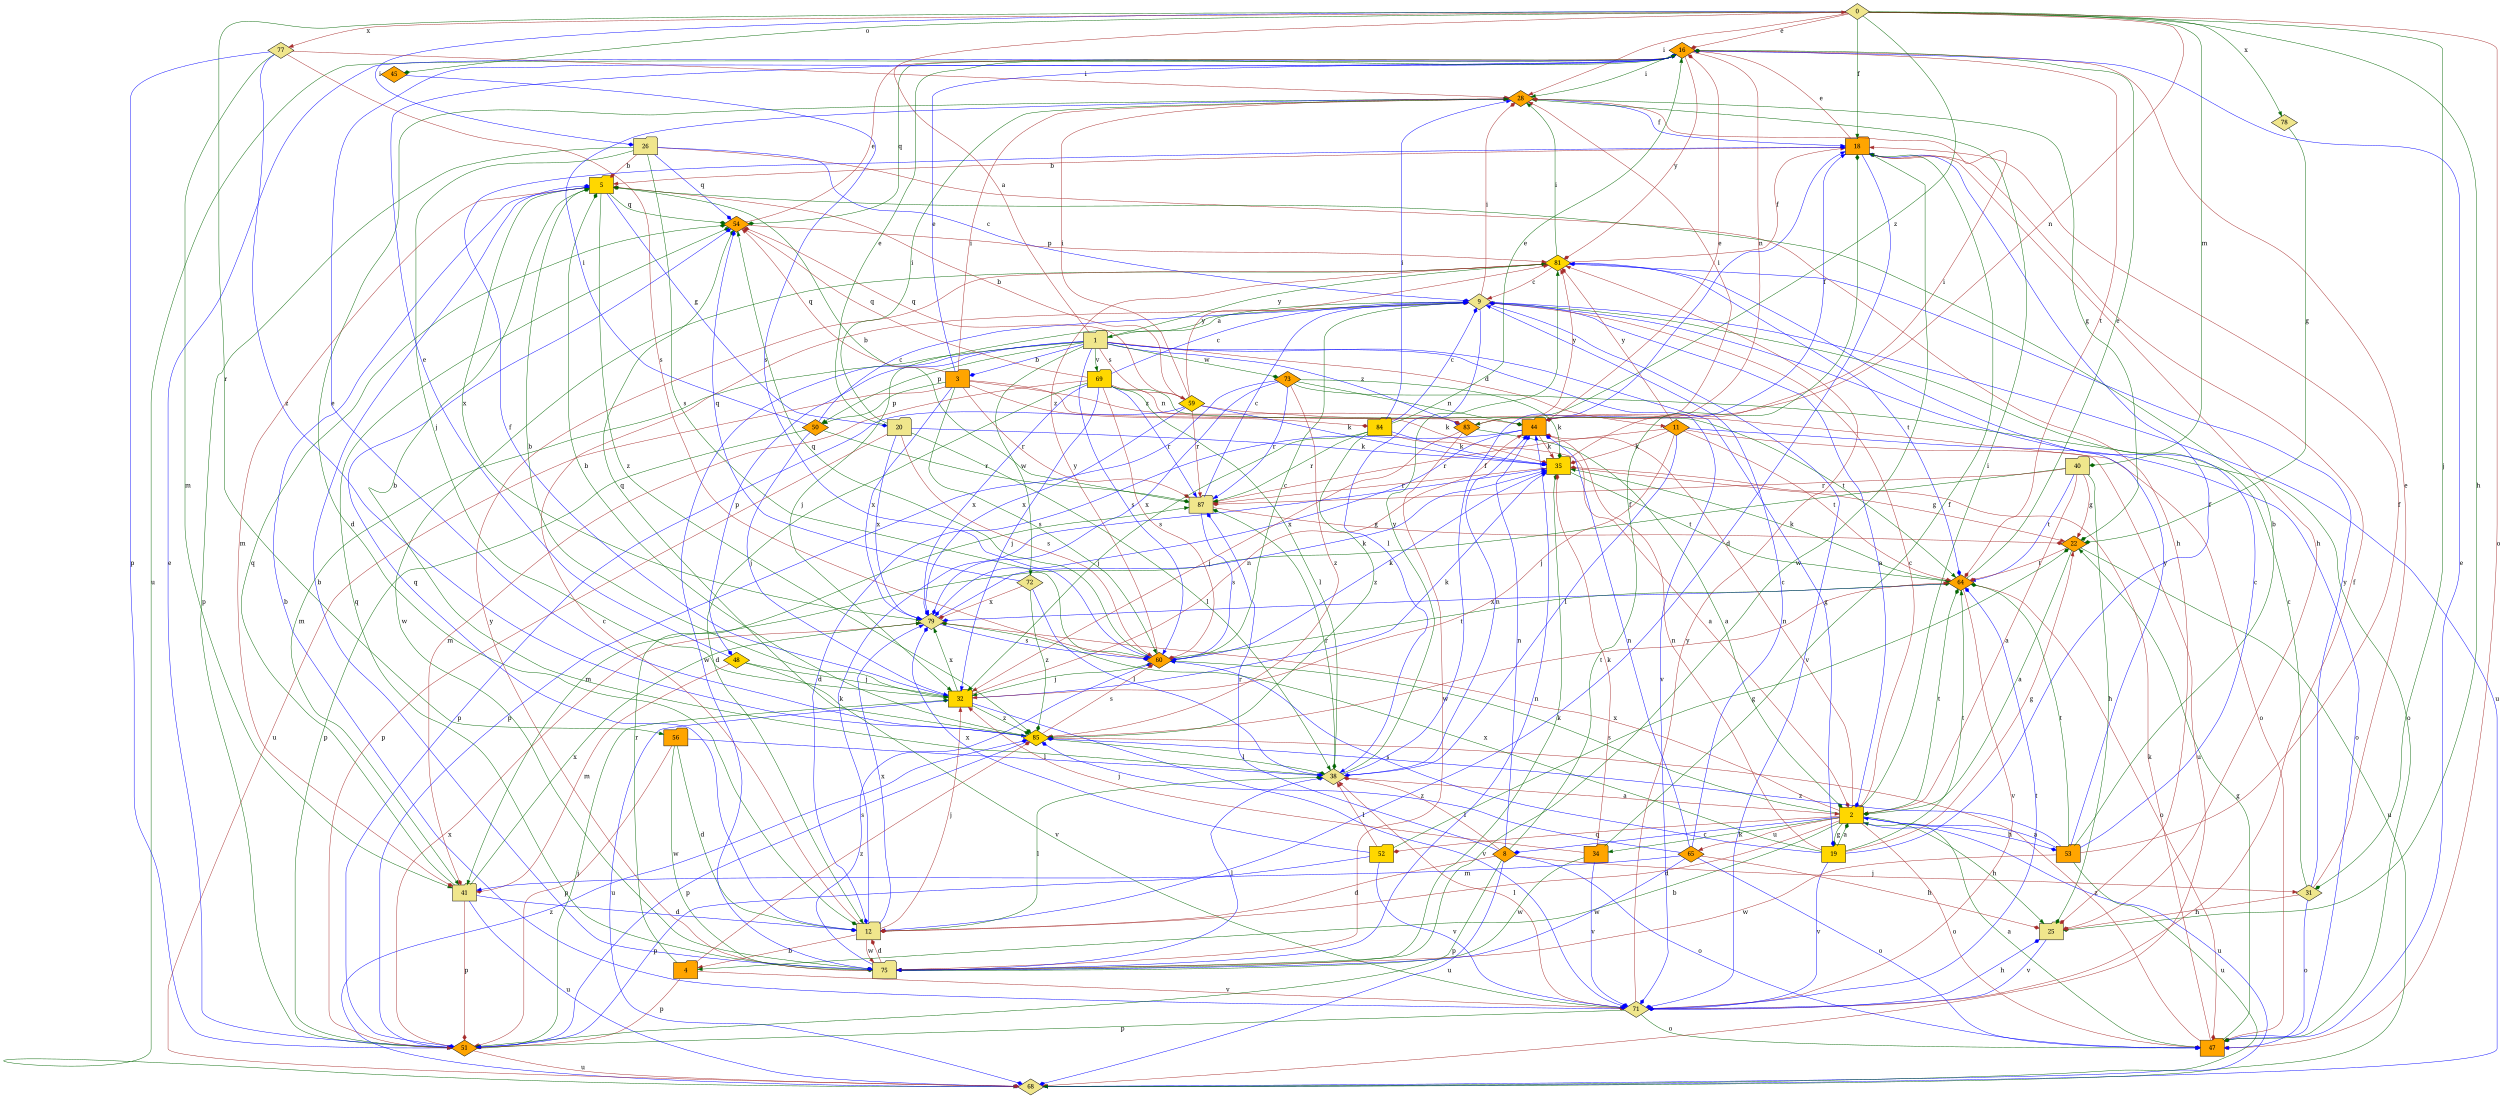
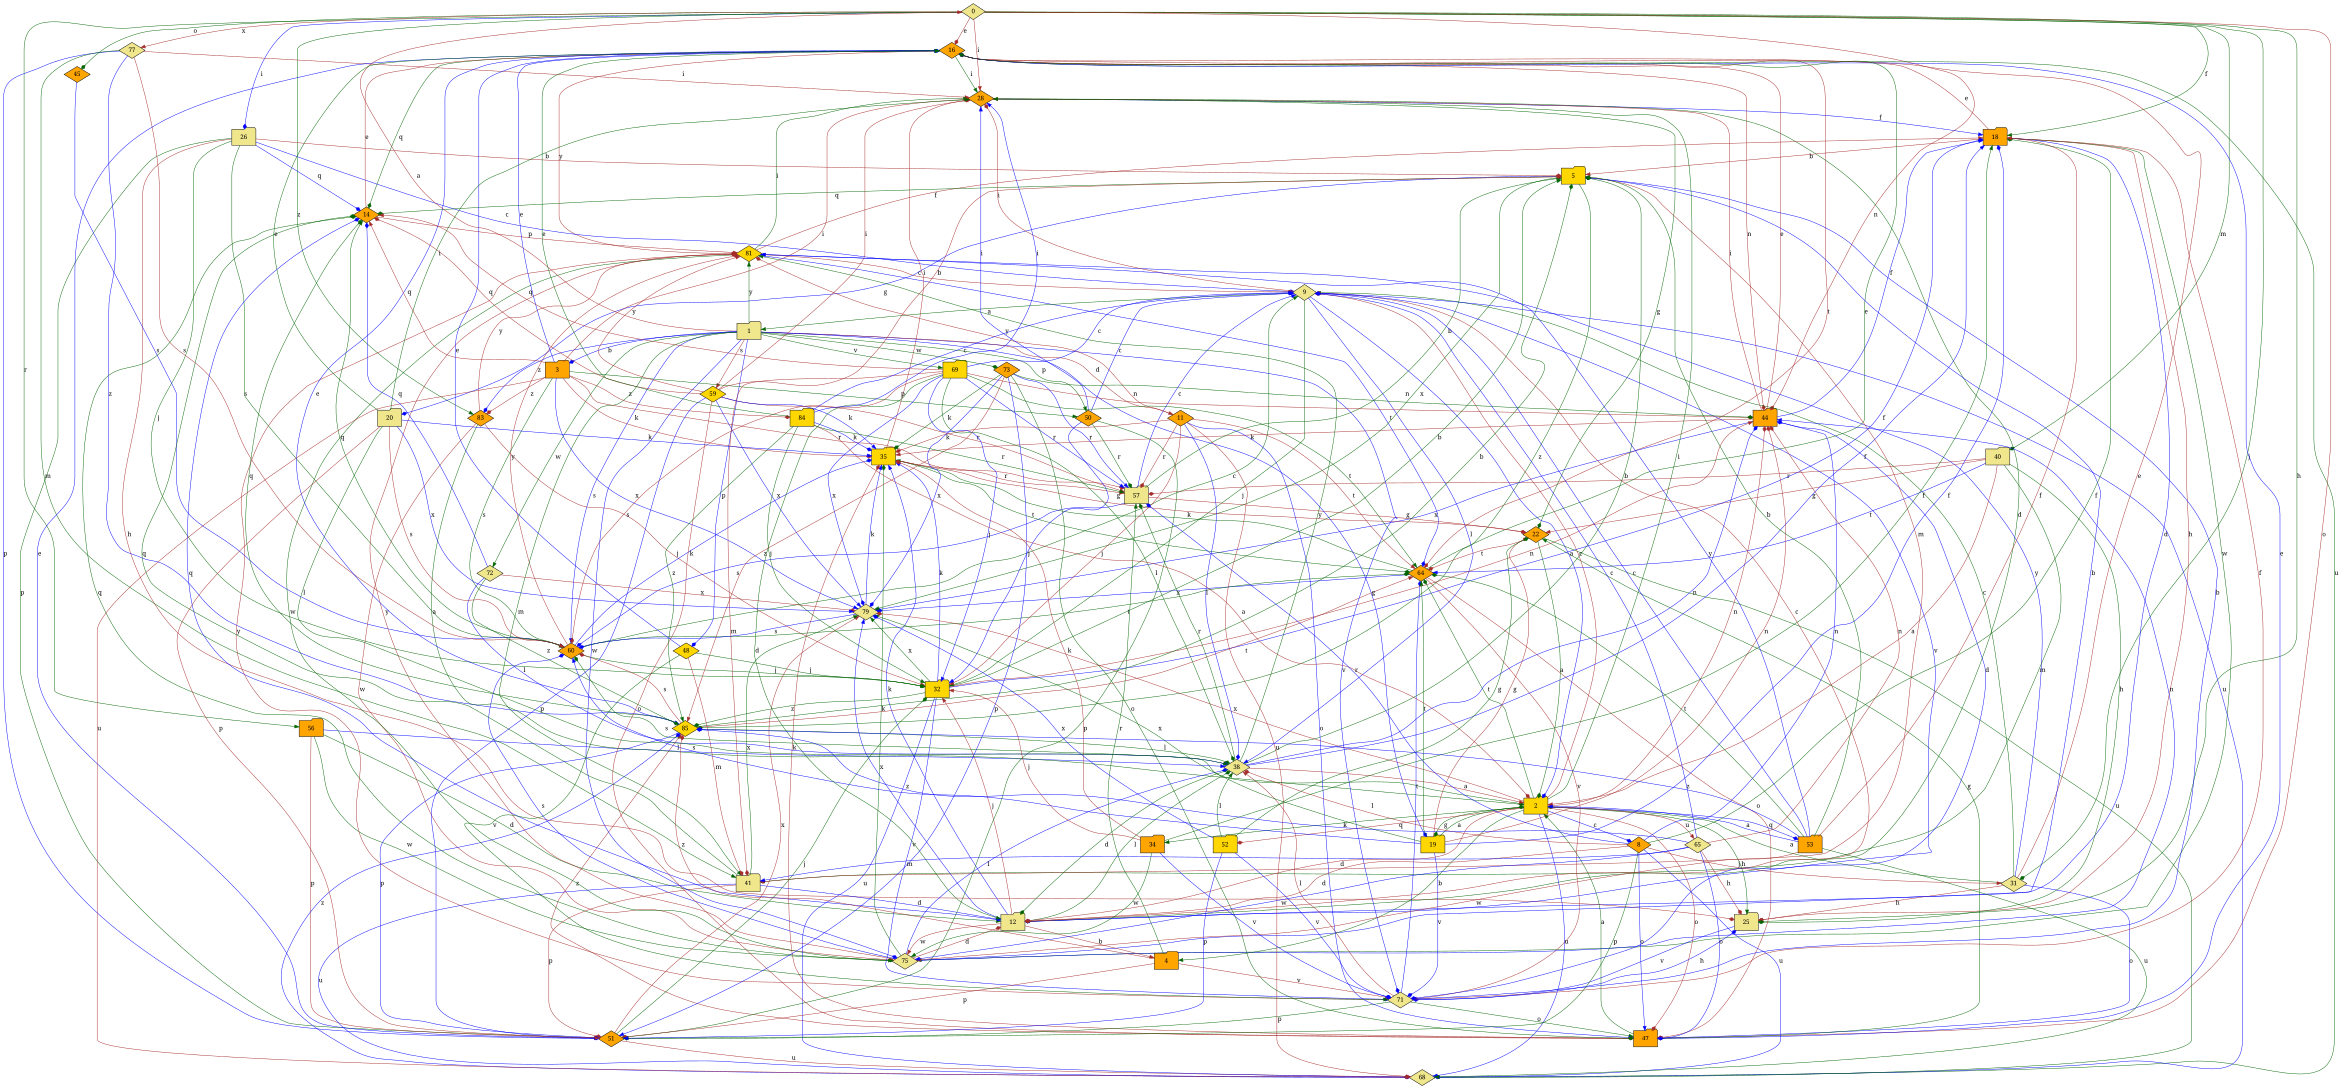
(2284, 123) -> none
(737, 224) -> (366, 215)
(1201, 505) -> (1136, 496)
(1626, 638) -> (1895, 664)
(1356, 813) -> (1218, 806)
none -> (1118, 827)
(2010, 835) -> (1771, 825)
none -> (1776, 849)
(1691, 854) -> (1698, 845)
(885, 971) -> (905, 961)
